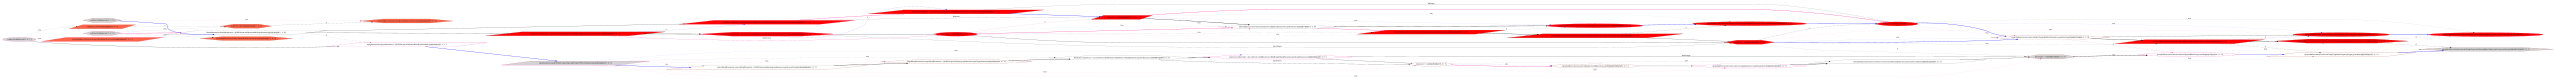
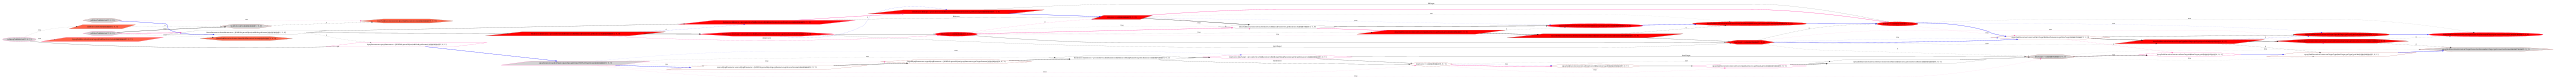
(246, 26) -> (246, 26)
(171, 29) -> (171, 29)
